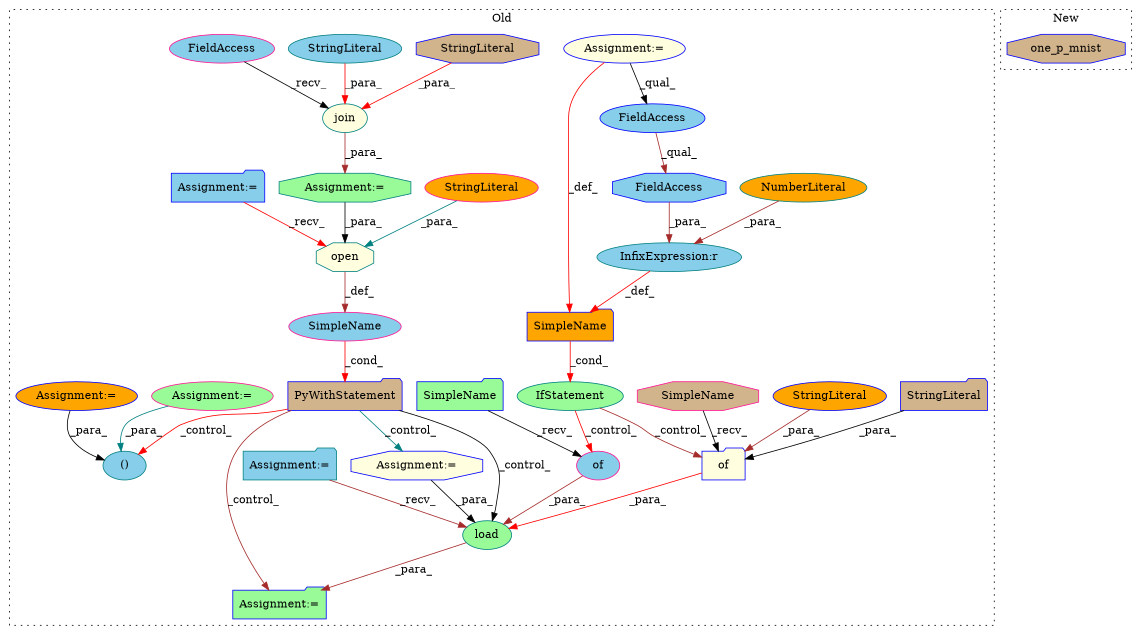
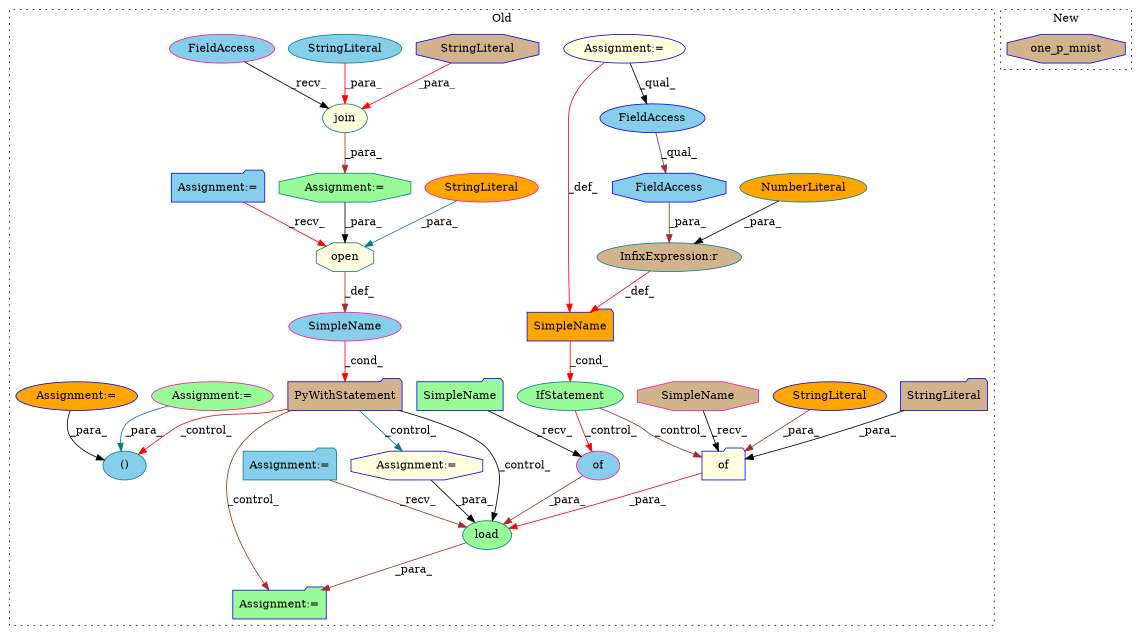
(740, 220) -> (740, 220)
(669, 257) -> (669, 257)
